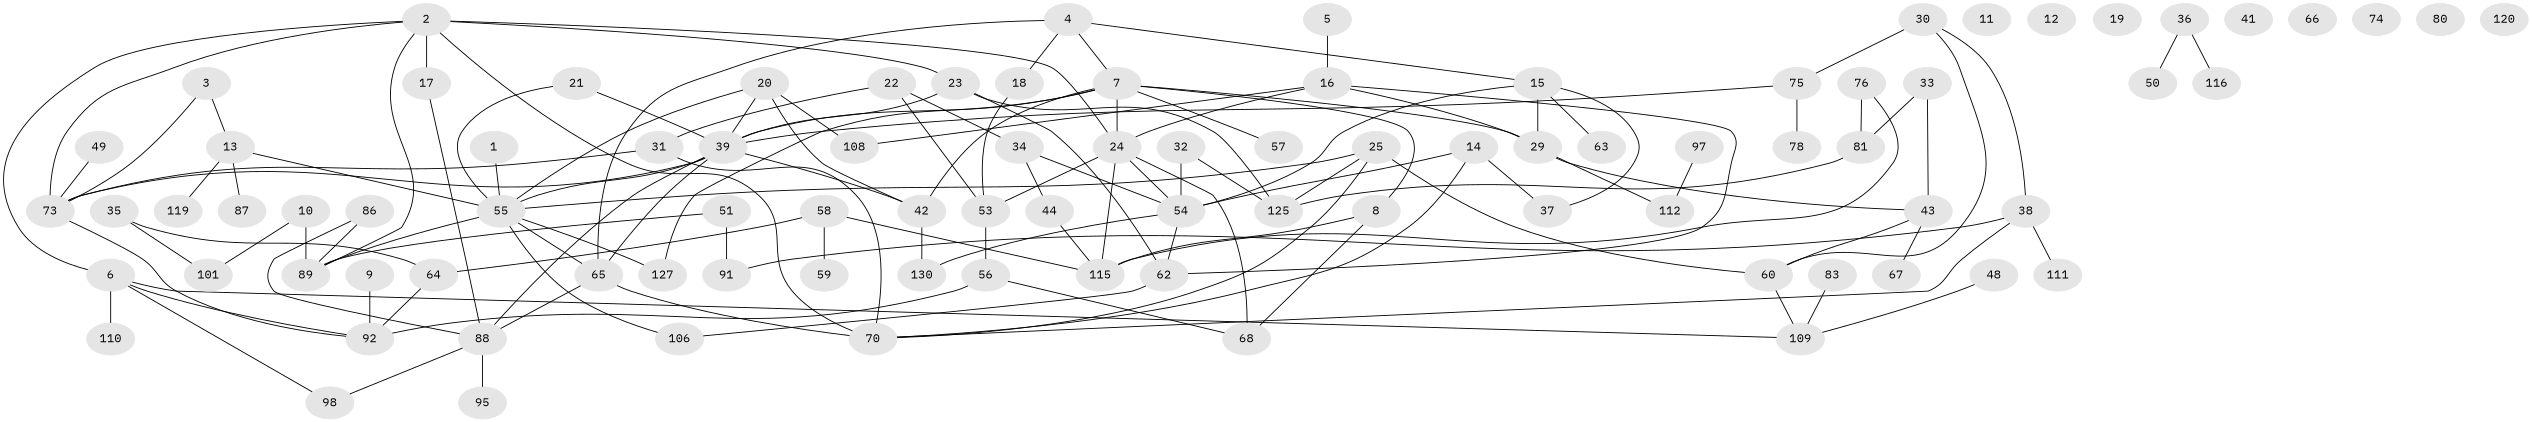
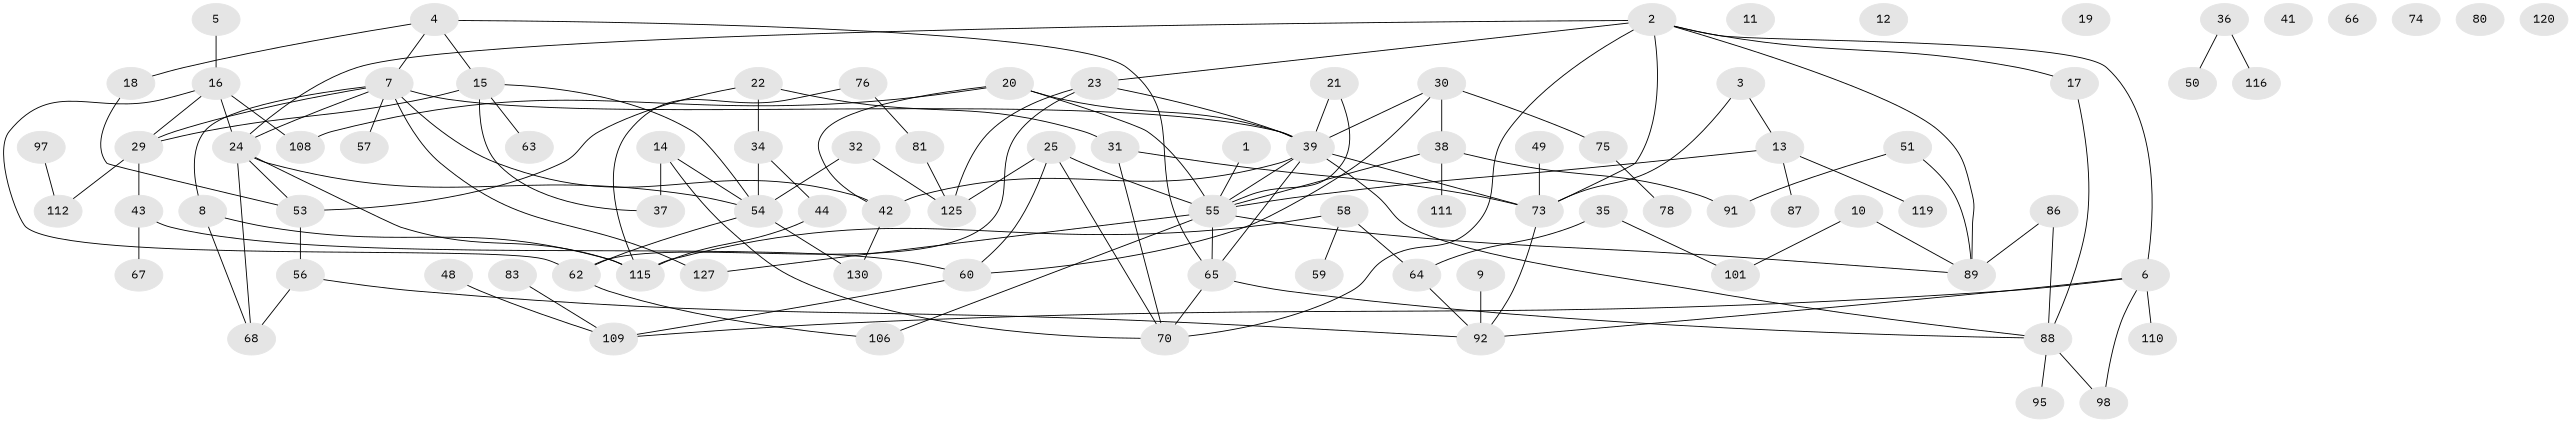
(1927, 83) -> none
(1259, 109) -> (1376, 115)
(1466, 312) -> (1360, 170)
